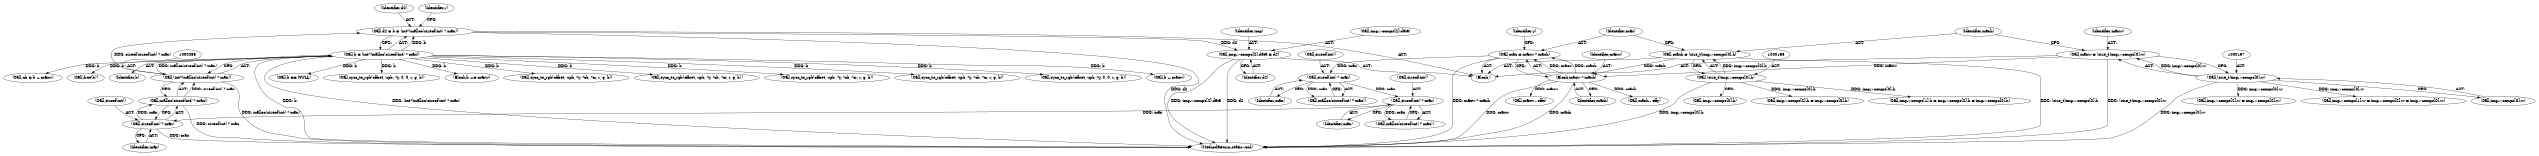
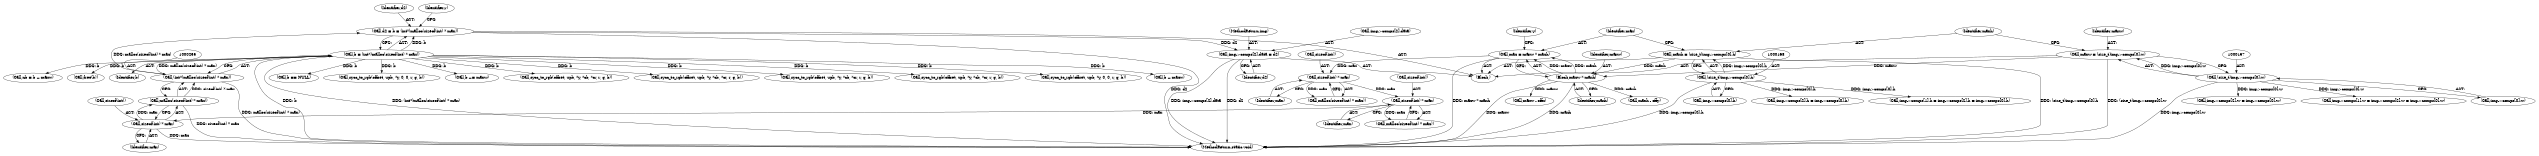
(1249, 31) -> (1249, 31)
(142, 55) -> (142, 55)
(472, 78) -> (472, 78)
none -> (1711, 90)
